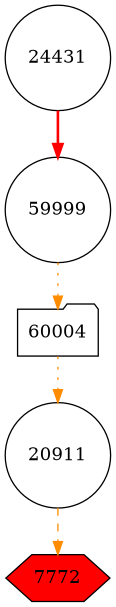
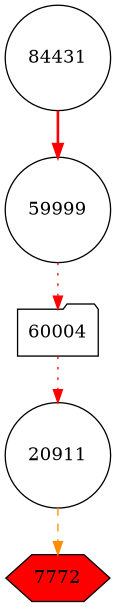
(58, 58) -> (58, 58)
(58, 279) -> (58, 279)
(58, 373) -> (58, 373)
